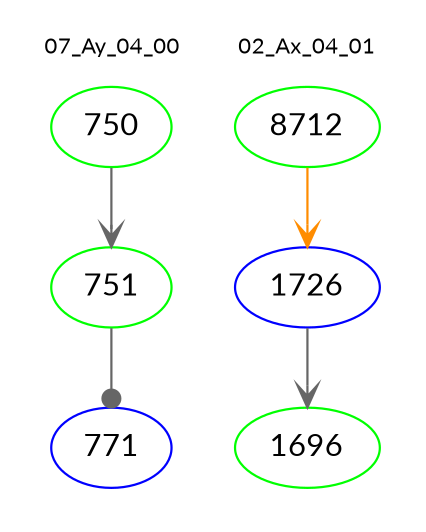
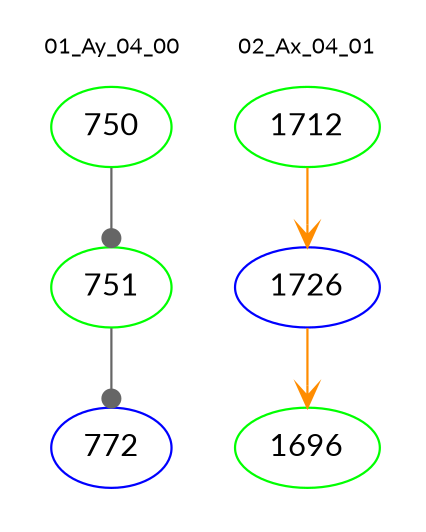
(113, 48) -> (113, 48)
(307, 127) -> (307, 127)
(111, 198) -> (111, 198)
(307, 357) -> (307, 357)
(111, 448) -> (111, 448)
